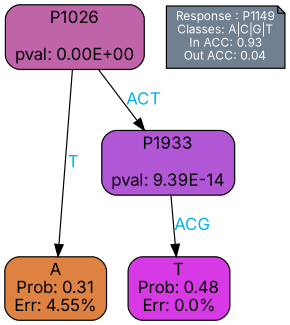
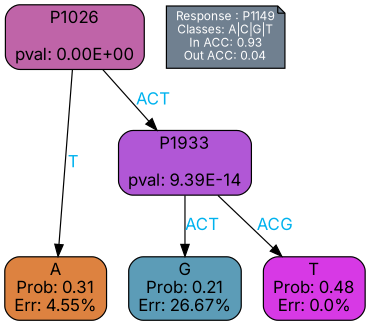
none -> (185, 289)
